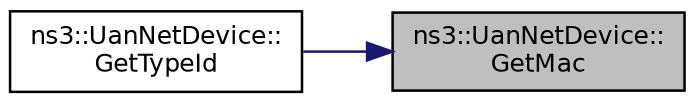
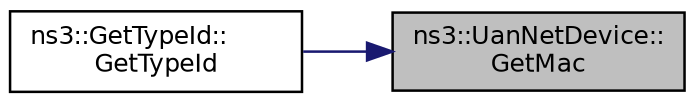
(156, 52) -> (156, 52)
